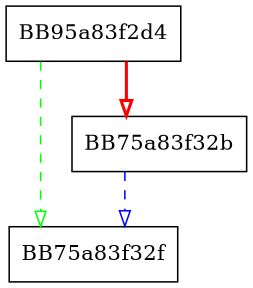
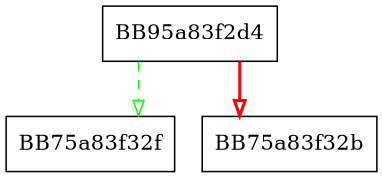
(125, 191) -> none
